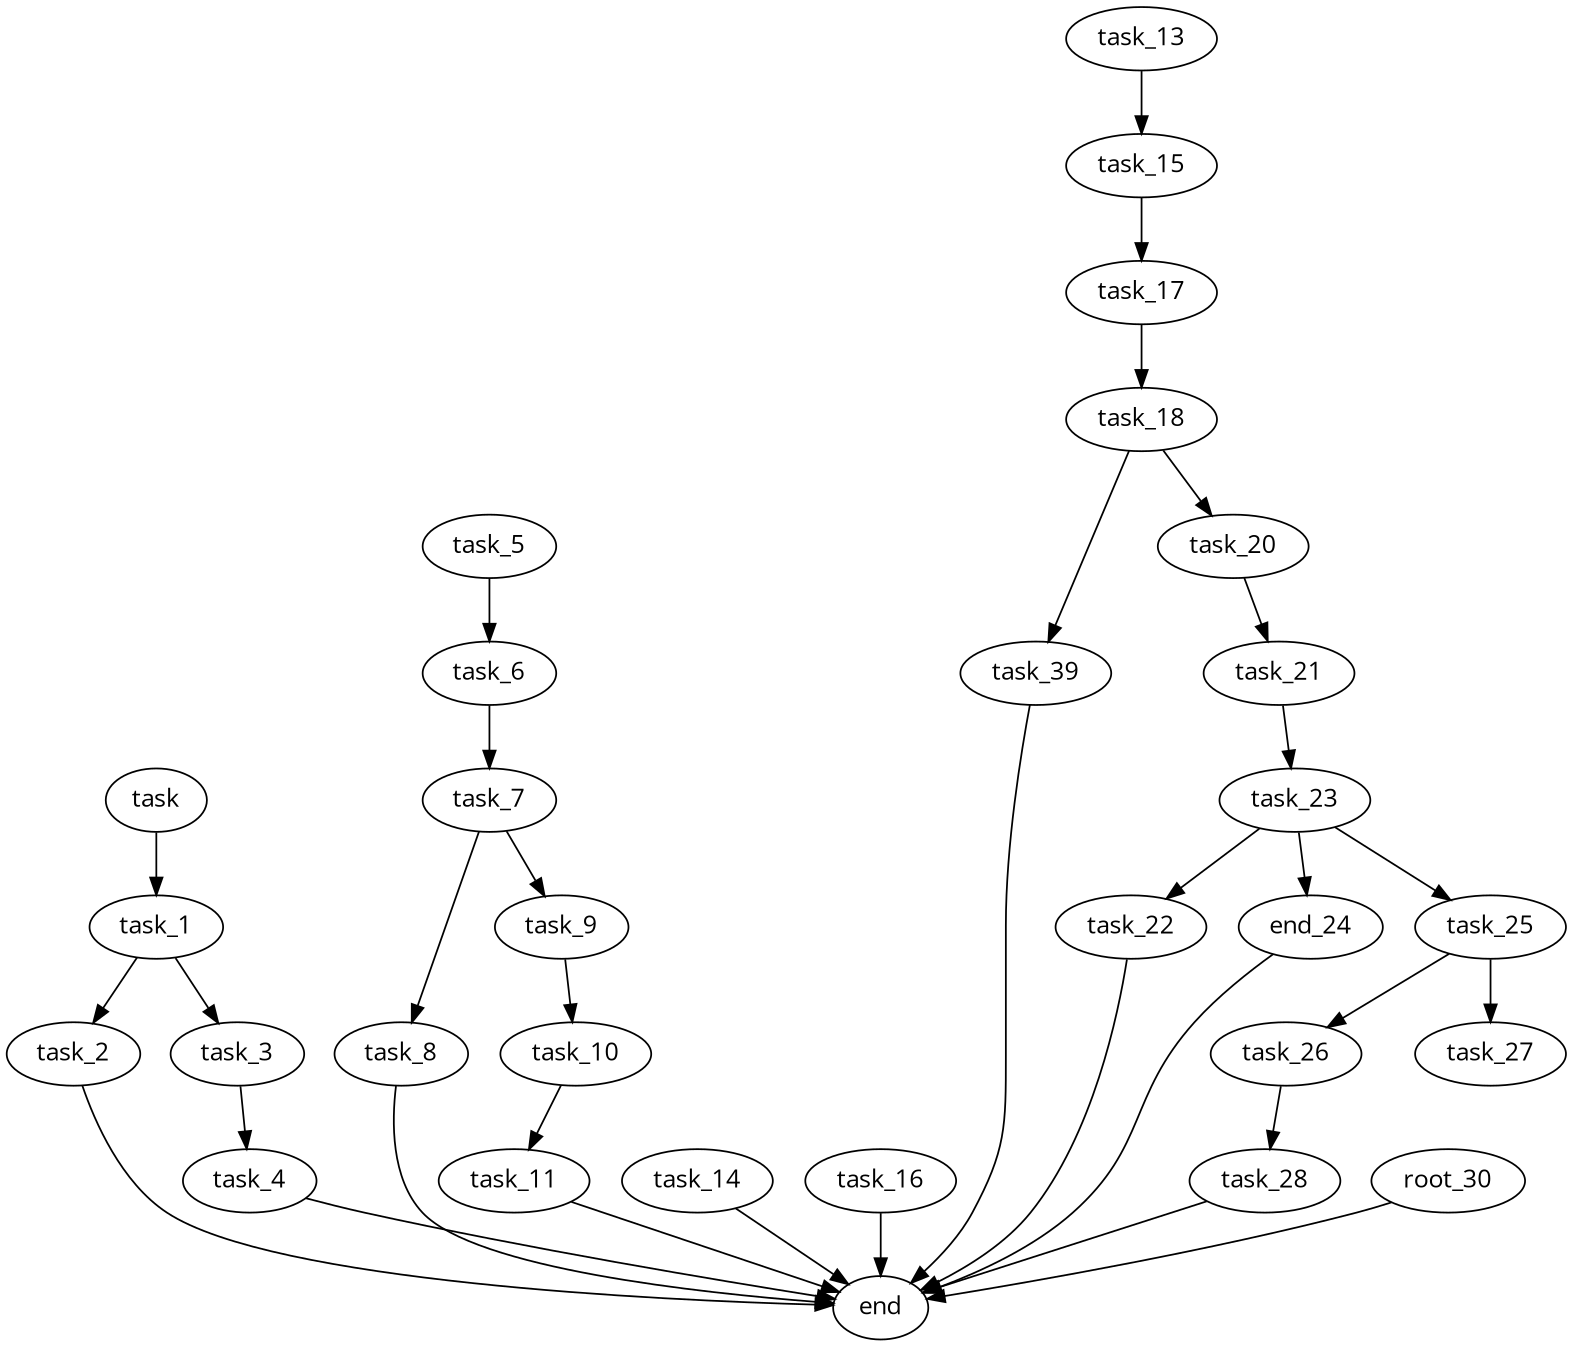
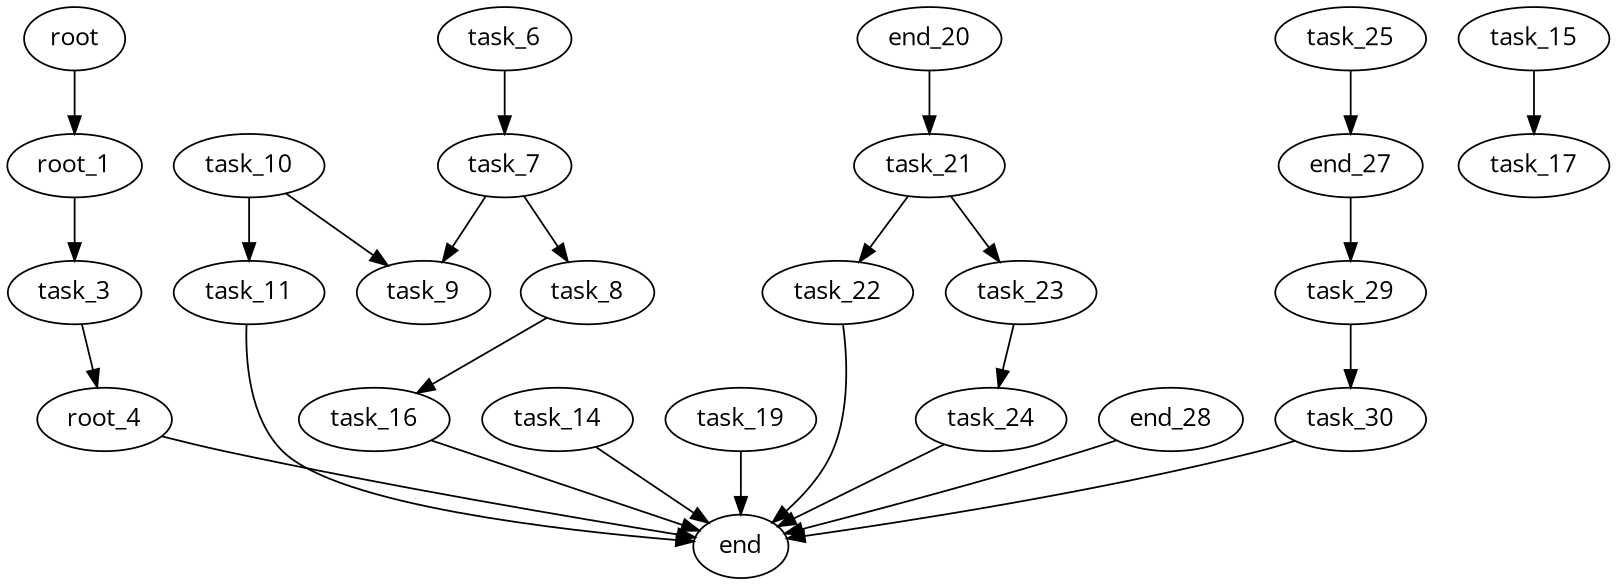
(1142, 39) -> none
none -> (1351, 293)
(1142, 419) -> none
(489, 546) -> none
(1233, 546) -> (929, 39)
(1036, 673) -> (741, 419)
(156, 800) -> (75, 39)
(1220, 858) -> (889, 222)
(1385, 859) -> none
(156, 927) -> (75, 166)
(1311, 927) -> (991, 419)
(568, 982) -> (330, 224)
(73, 1054) -> none
(1286, 1054) -> none
(1491, 1054) -> (1351, 166)
(250, 1181) -> (105, 419)
(1265, 1181) -> (1171, 419)
(1448, 1181) -> (1351, 419)
(548, 1265) -> (490, 351)
